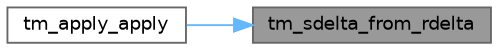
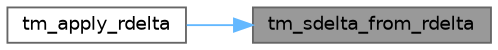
(97, 25) -> (97, 25)
